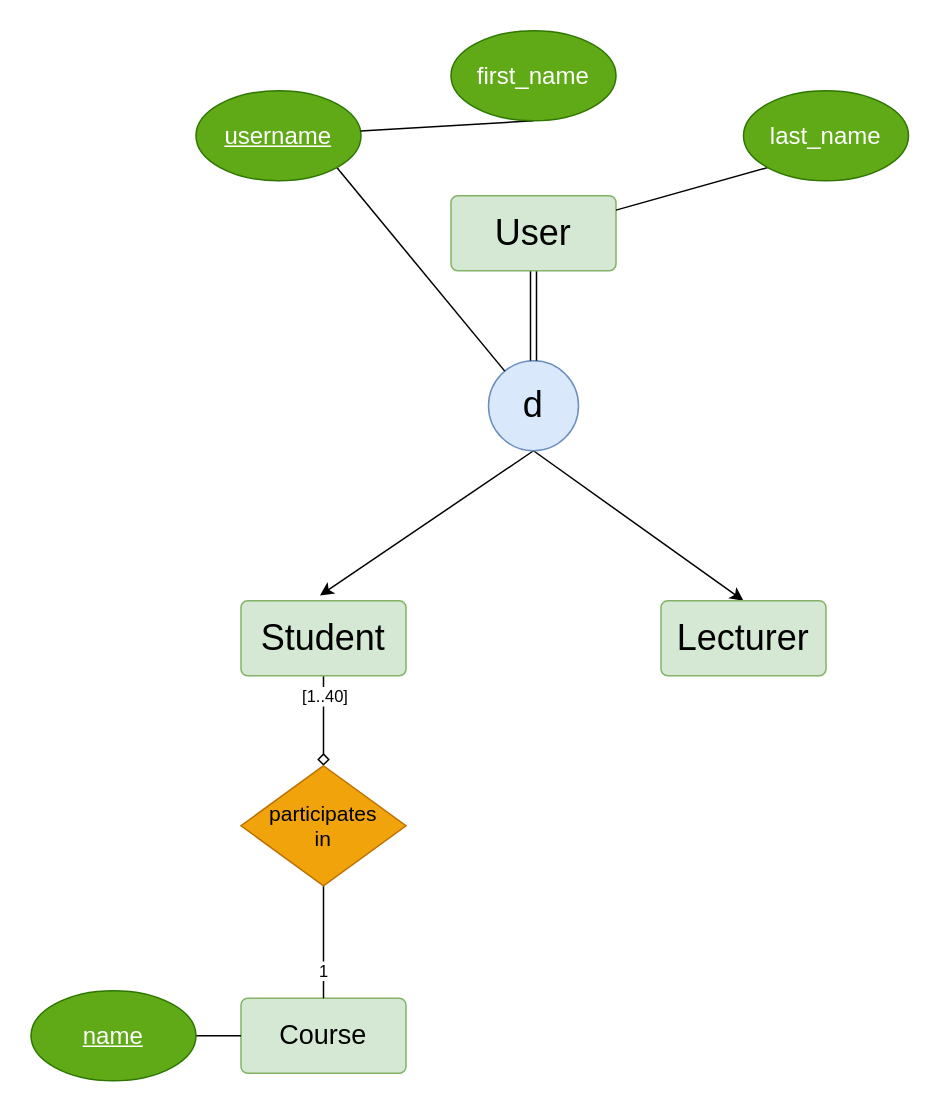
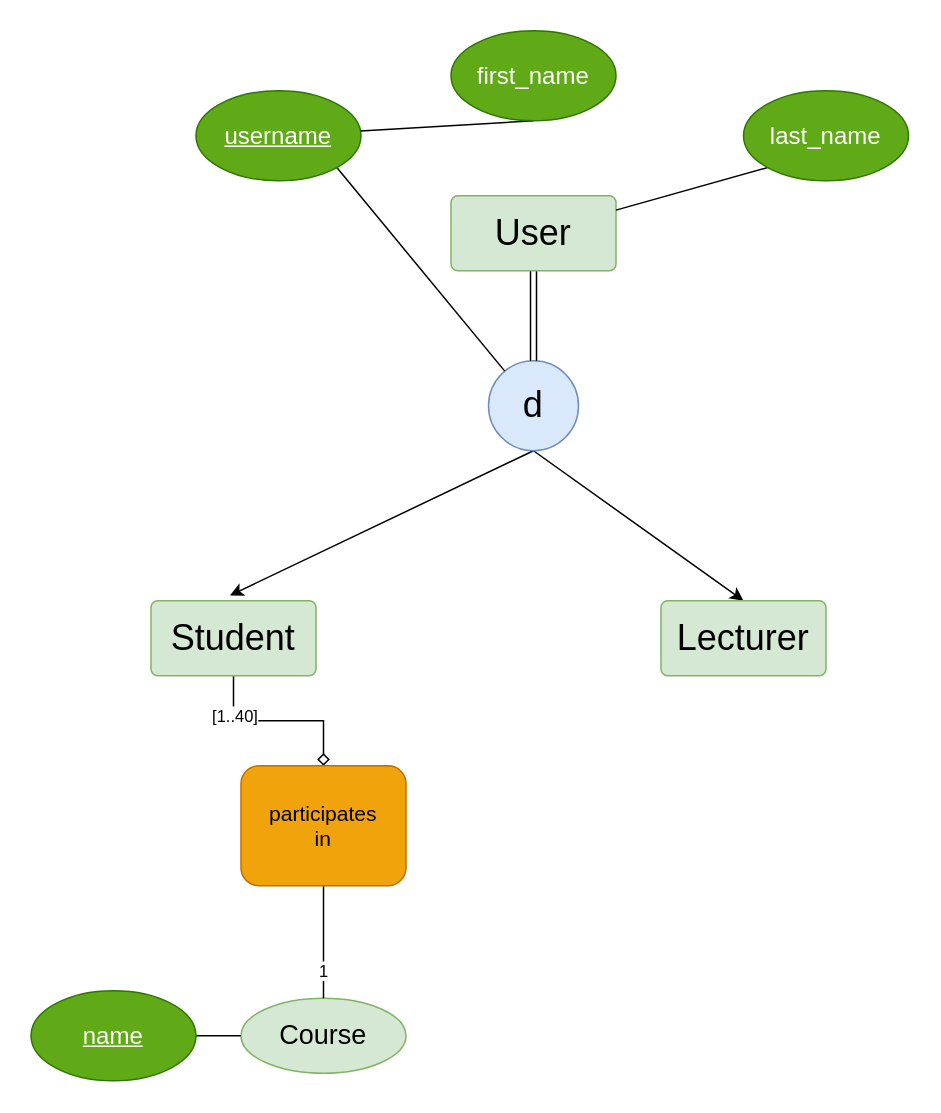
(323, 638) -> (233, 638)
(323, 826) -> (323, 826)
(323, 1036) -> (323, 1036)
